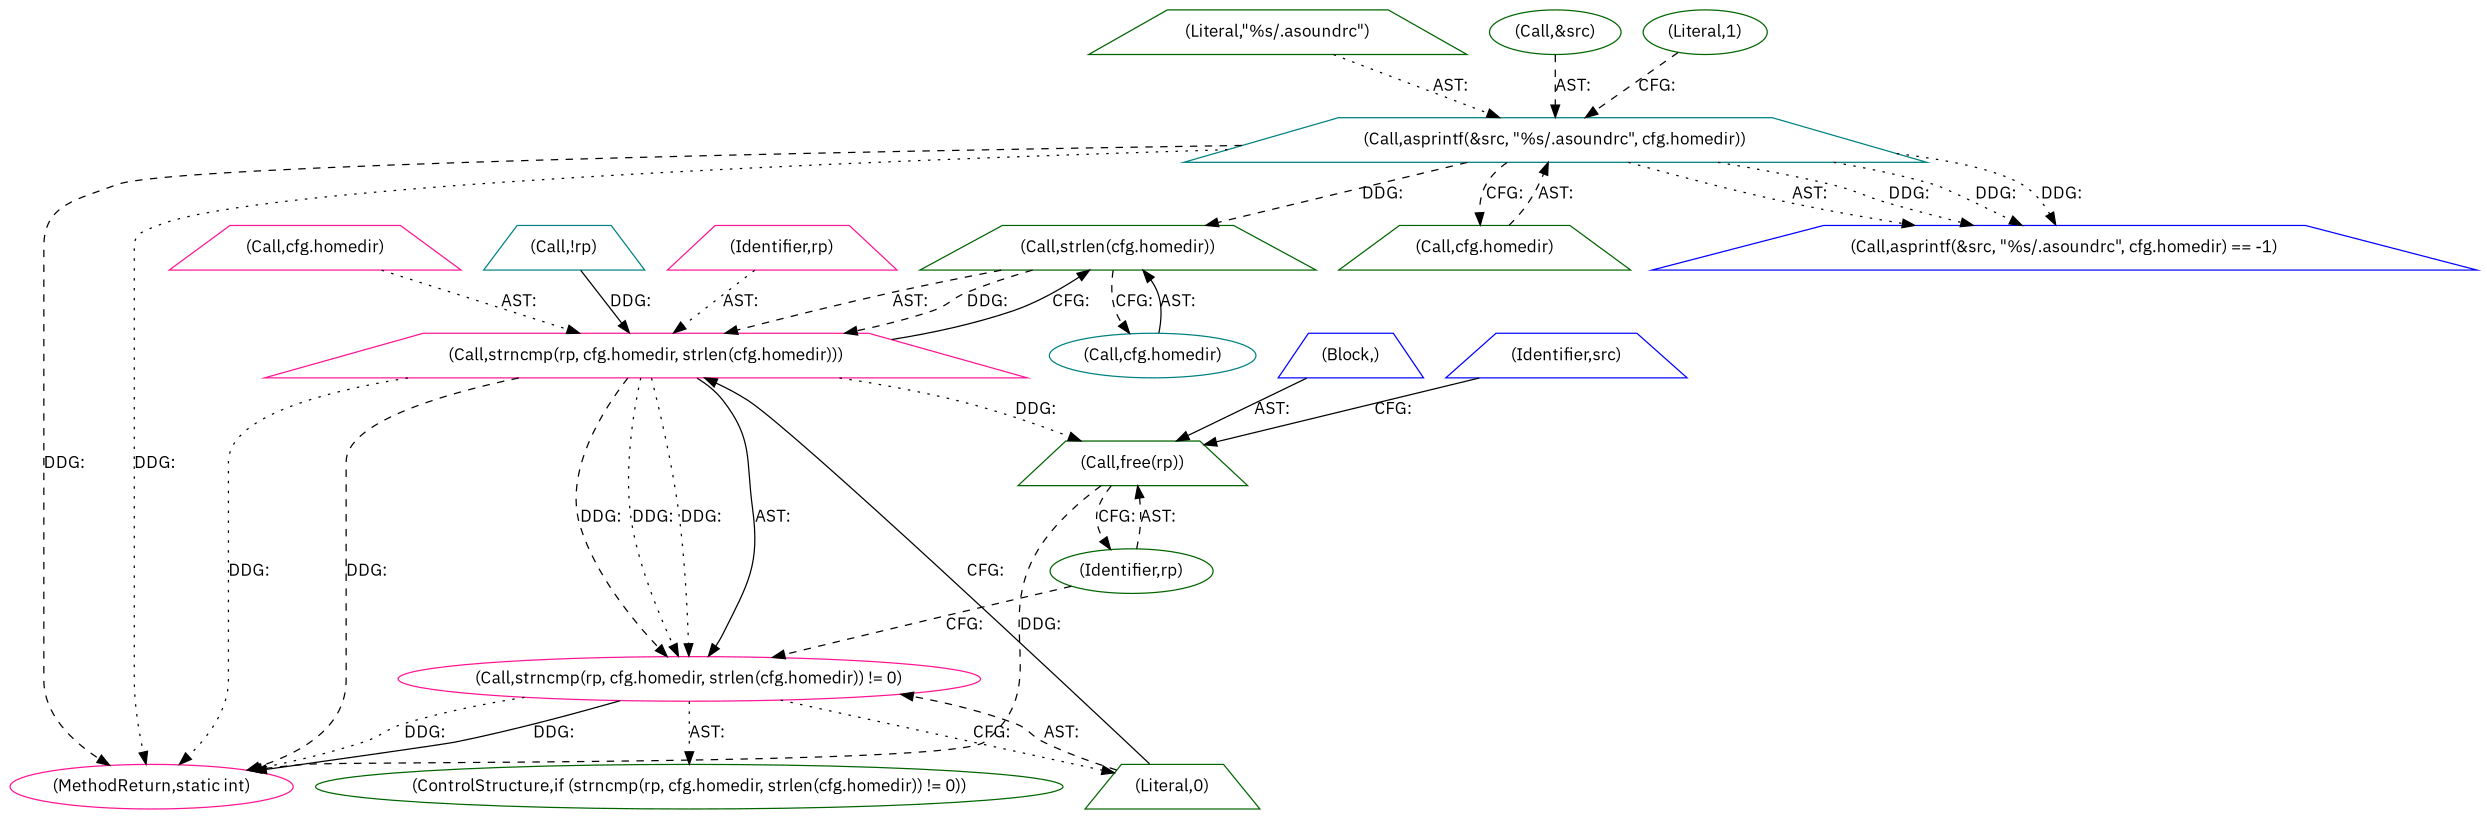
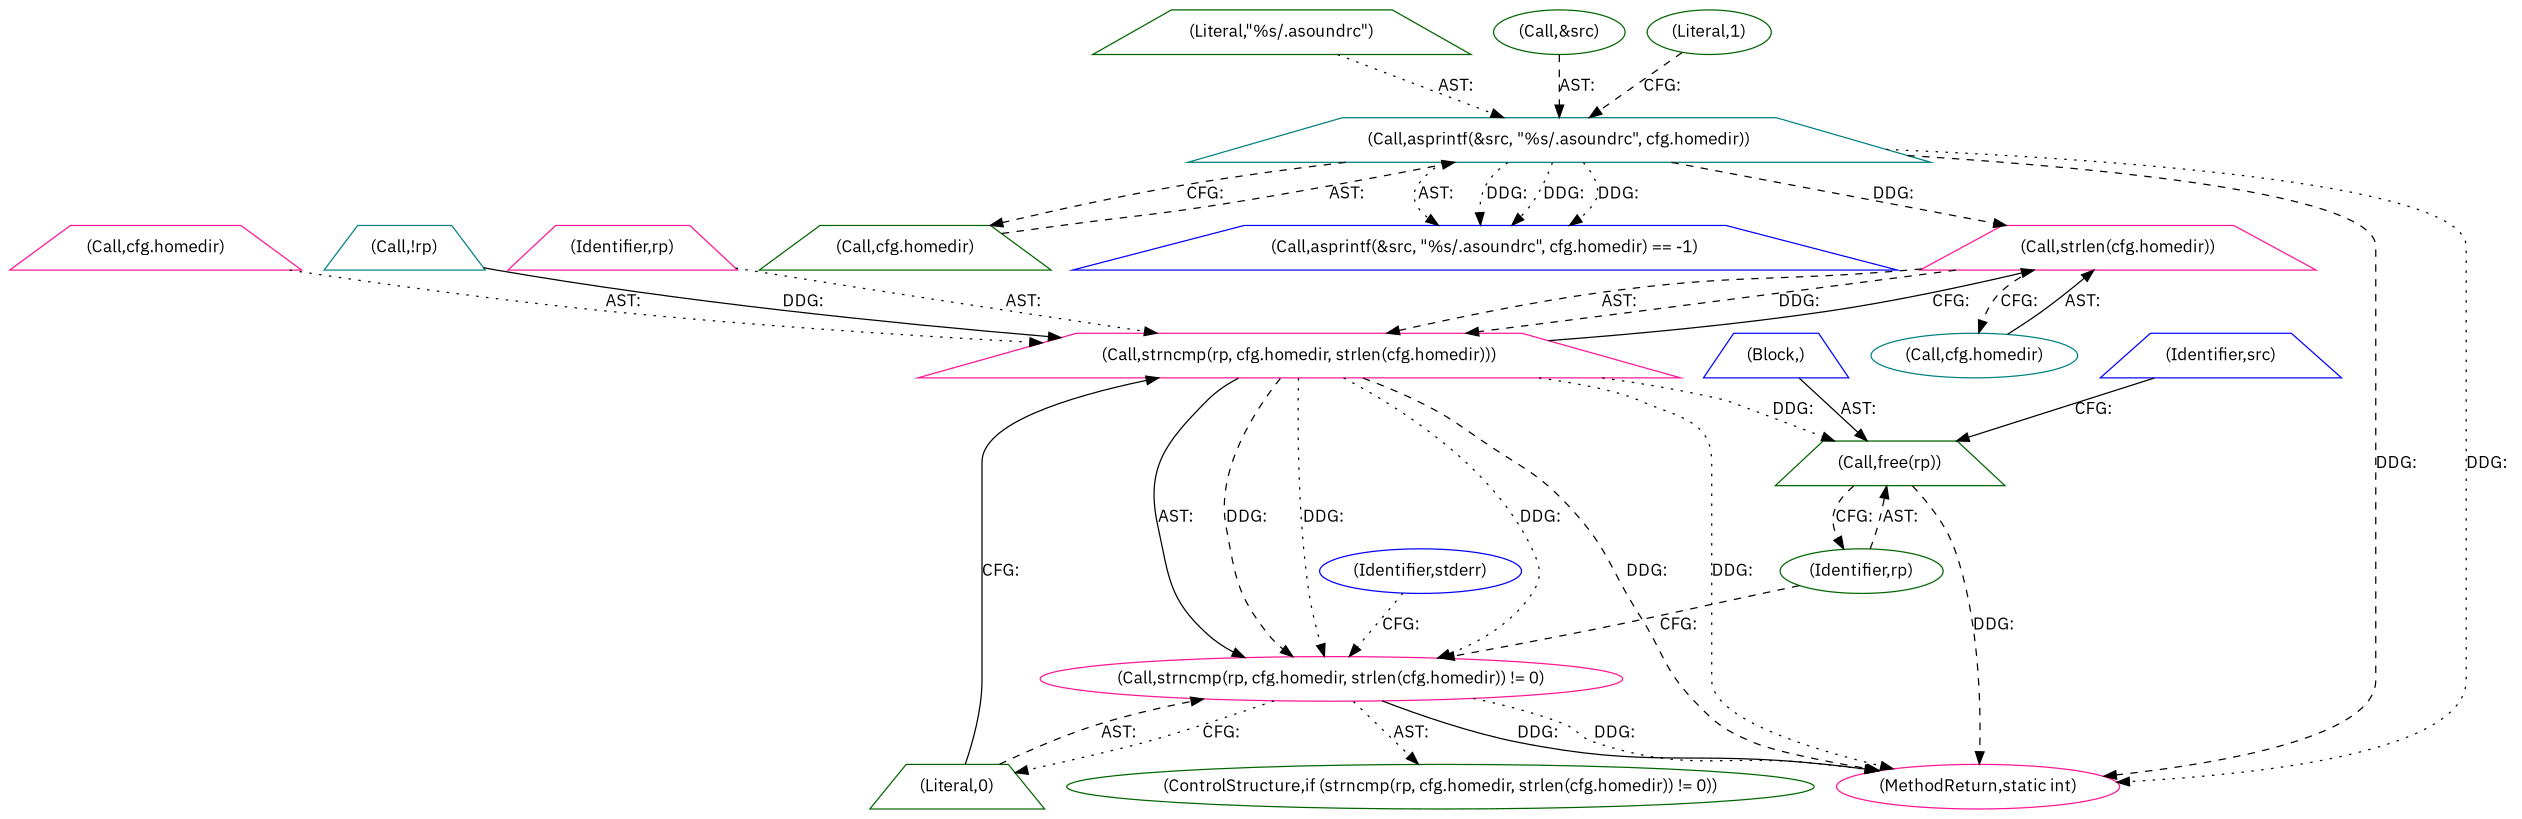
(1118, 248) -> (2118, 248)
none -> (1421, 571)
